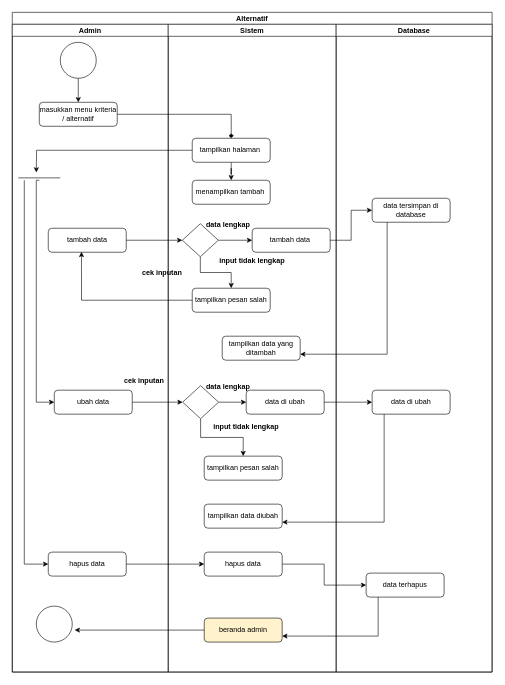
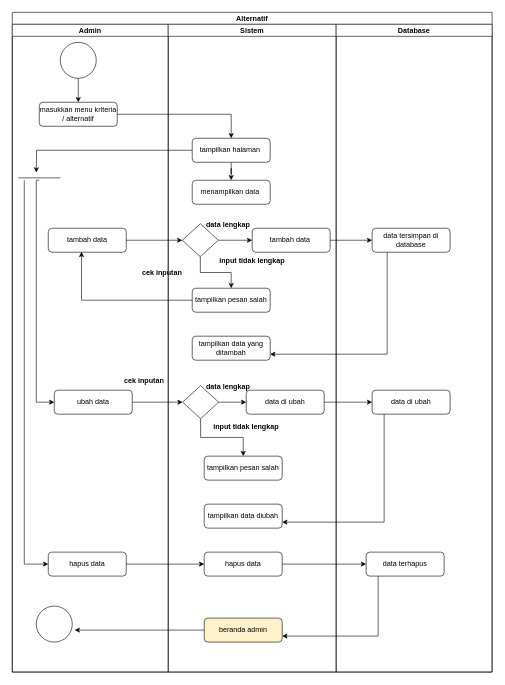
(231, 132) -> (231, 132)
(231, 192) -> (231, 192)
(411, 210) -> (411, 240)
(261, 348) -> (231, 348)
(405, 585) -> (405, 564)
